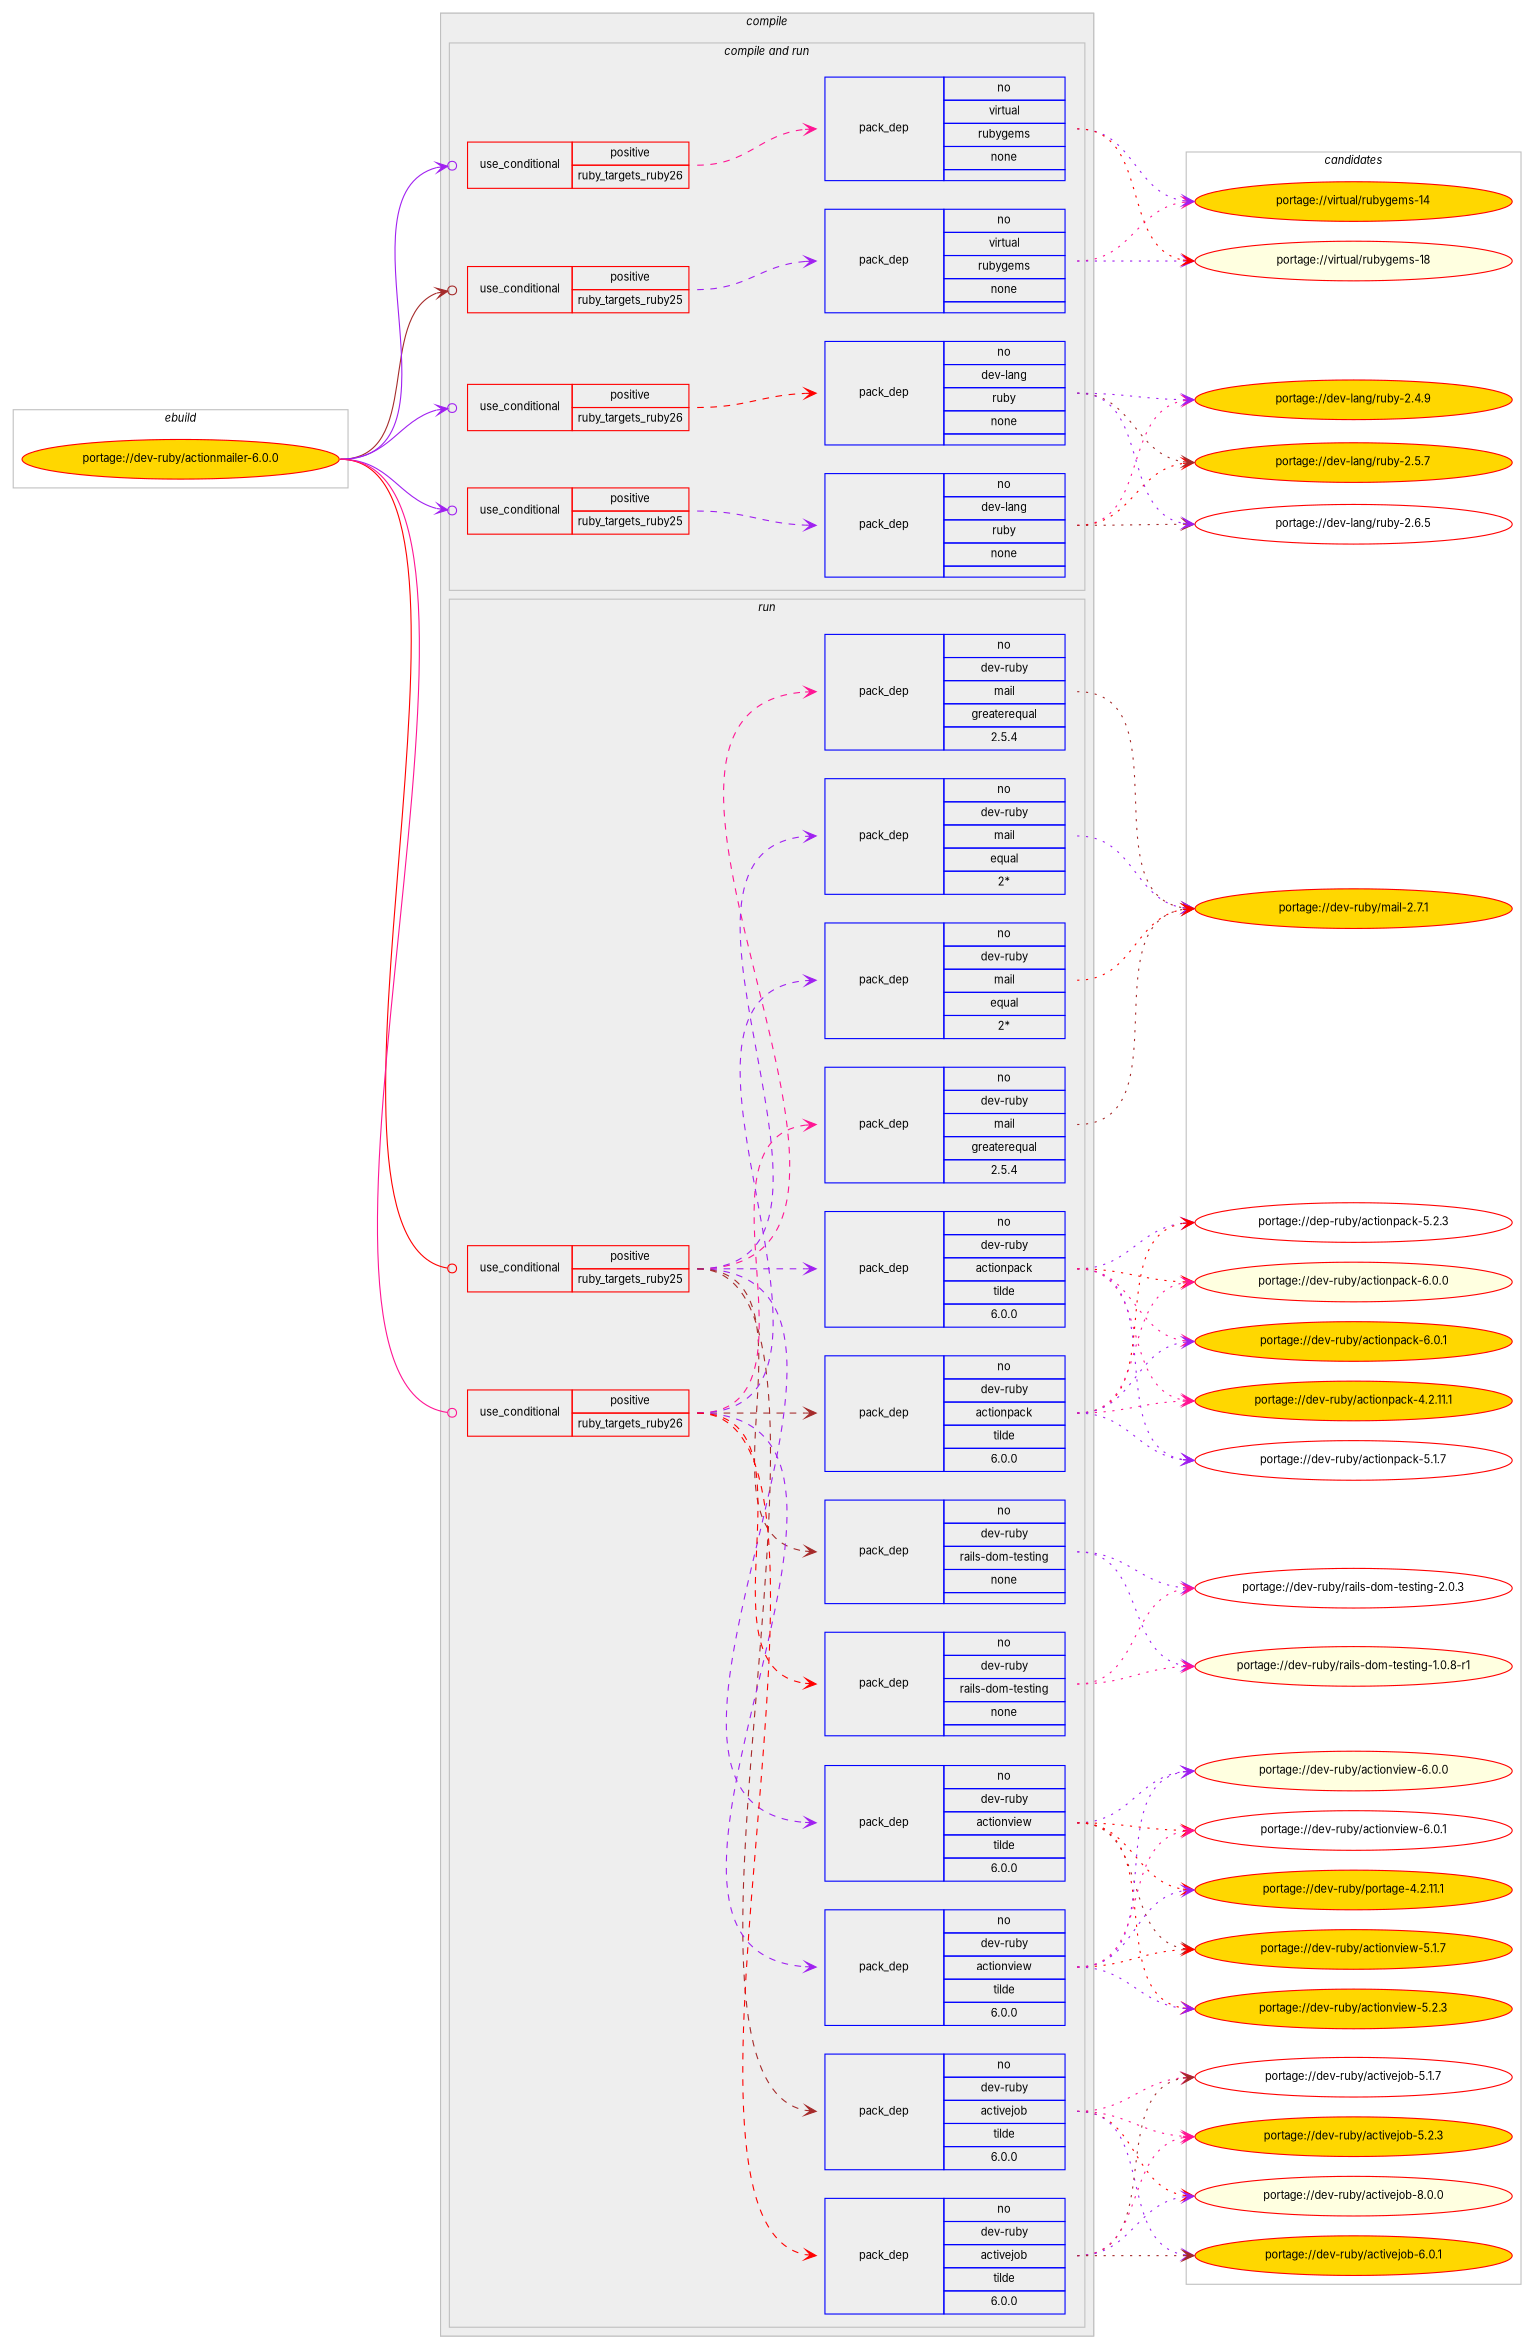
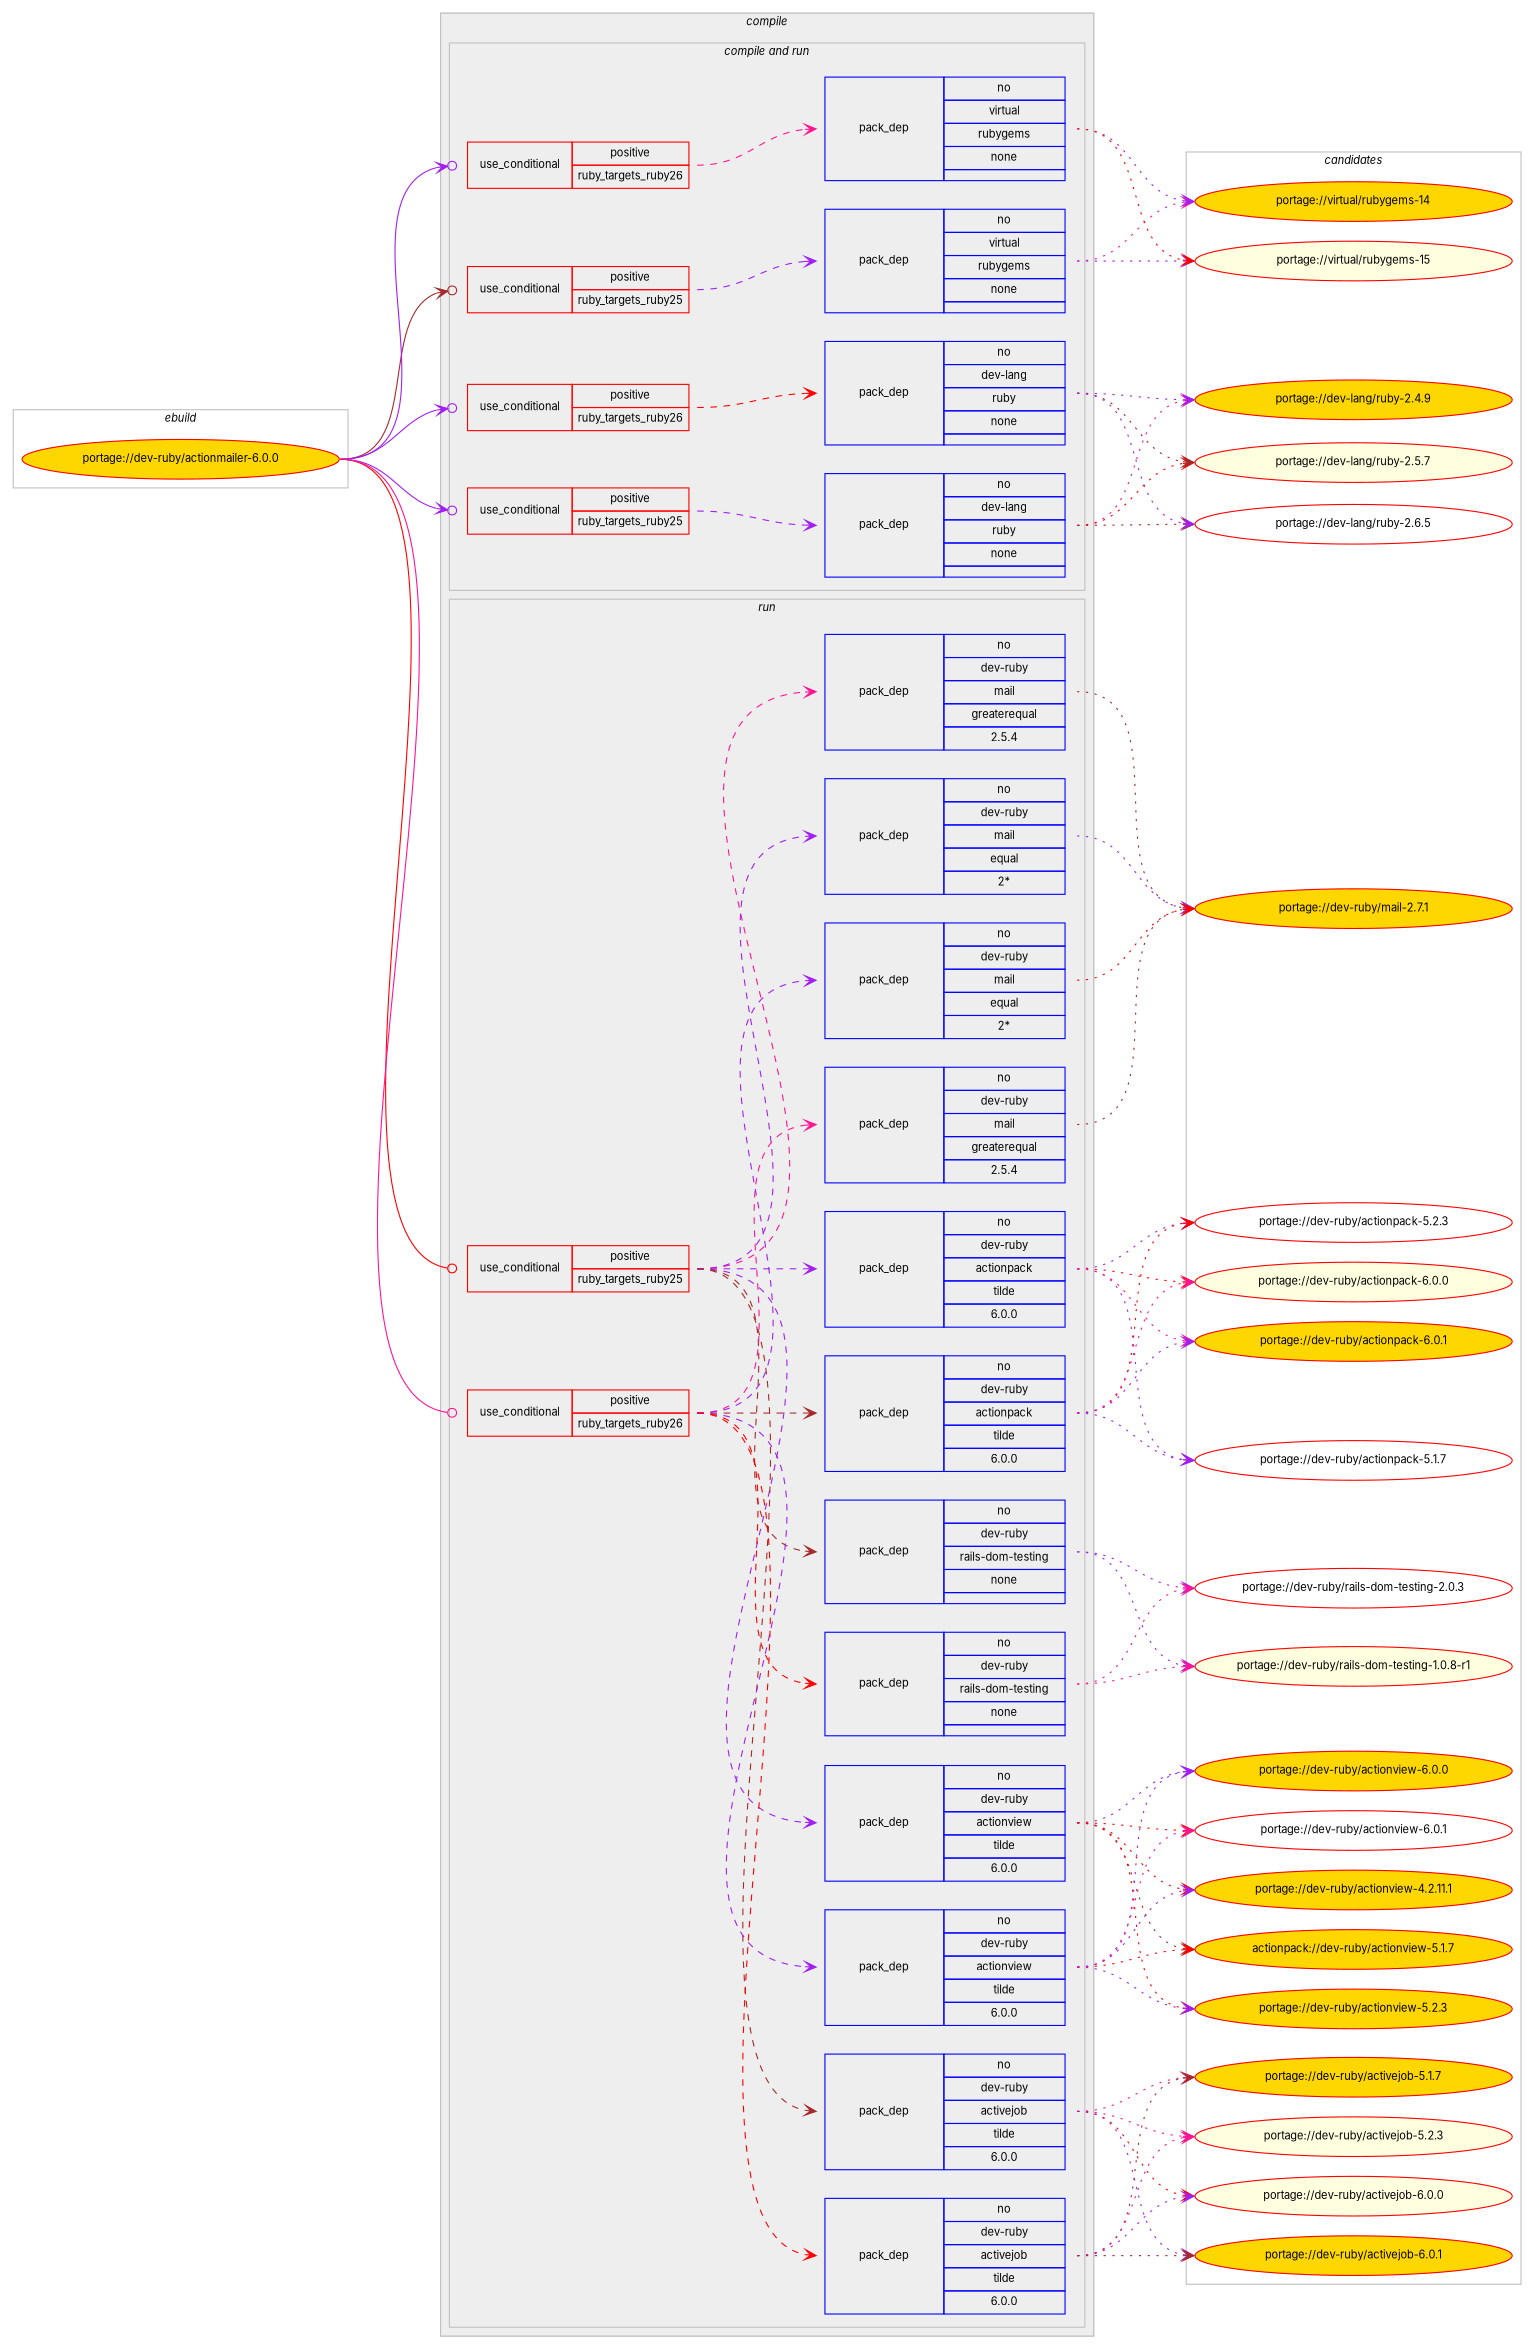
(1354, 261) -> (1354, 261)
(1354, 463) -> (1354, 463)
(1354, 1223) -> (1354, 1223)
(1354, 1401) -> none
(1354, 1771) -> (1354, 1771)
(1354, 1890) -> (1354, 1890)
(1354, 1949) -> (1354, 1949)
(1354, 2077) -> (1354, 2077)
(1354, 2137) -> (1354, 2137)
(1354, 2196) -> (1354, 2196)
